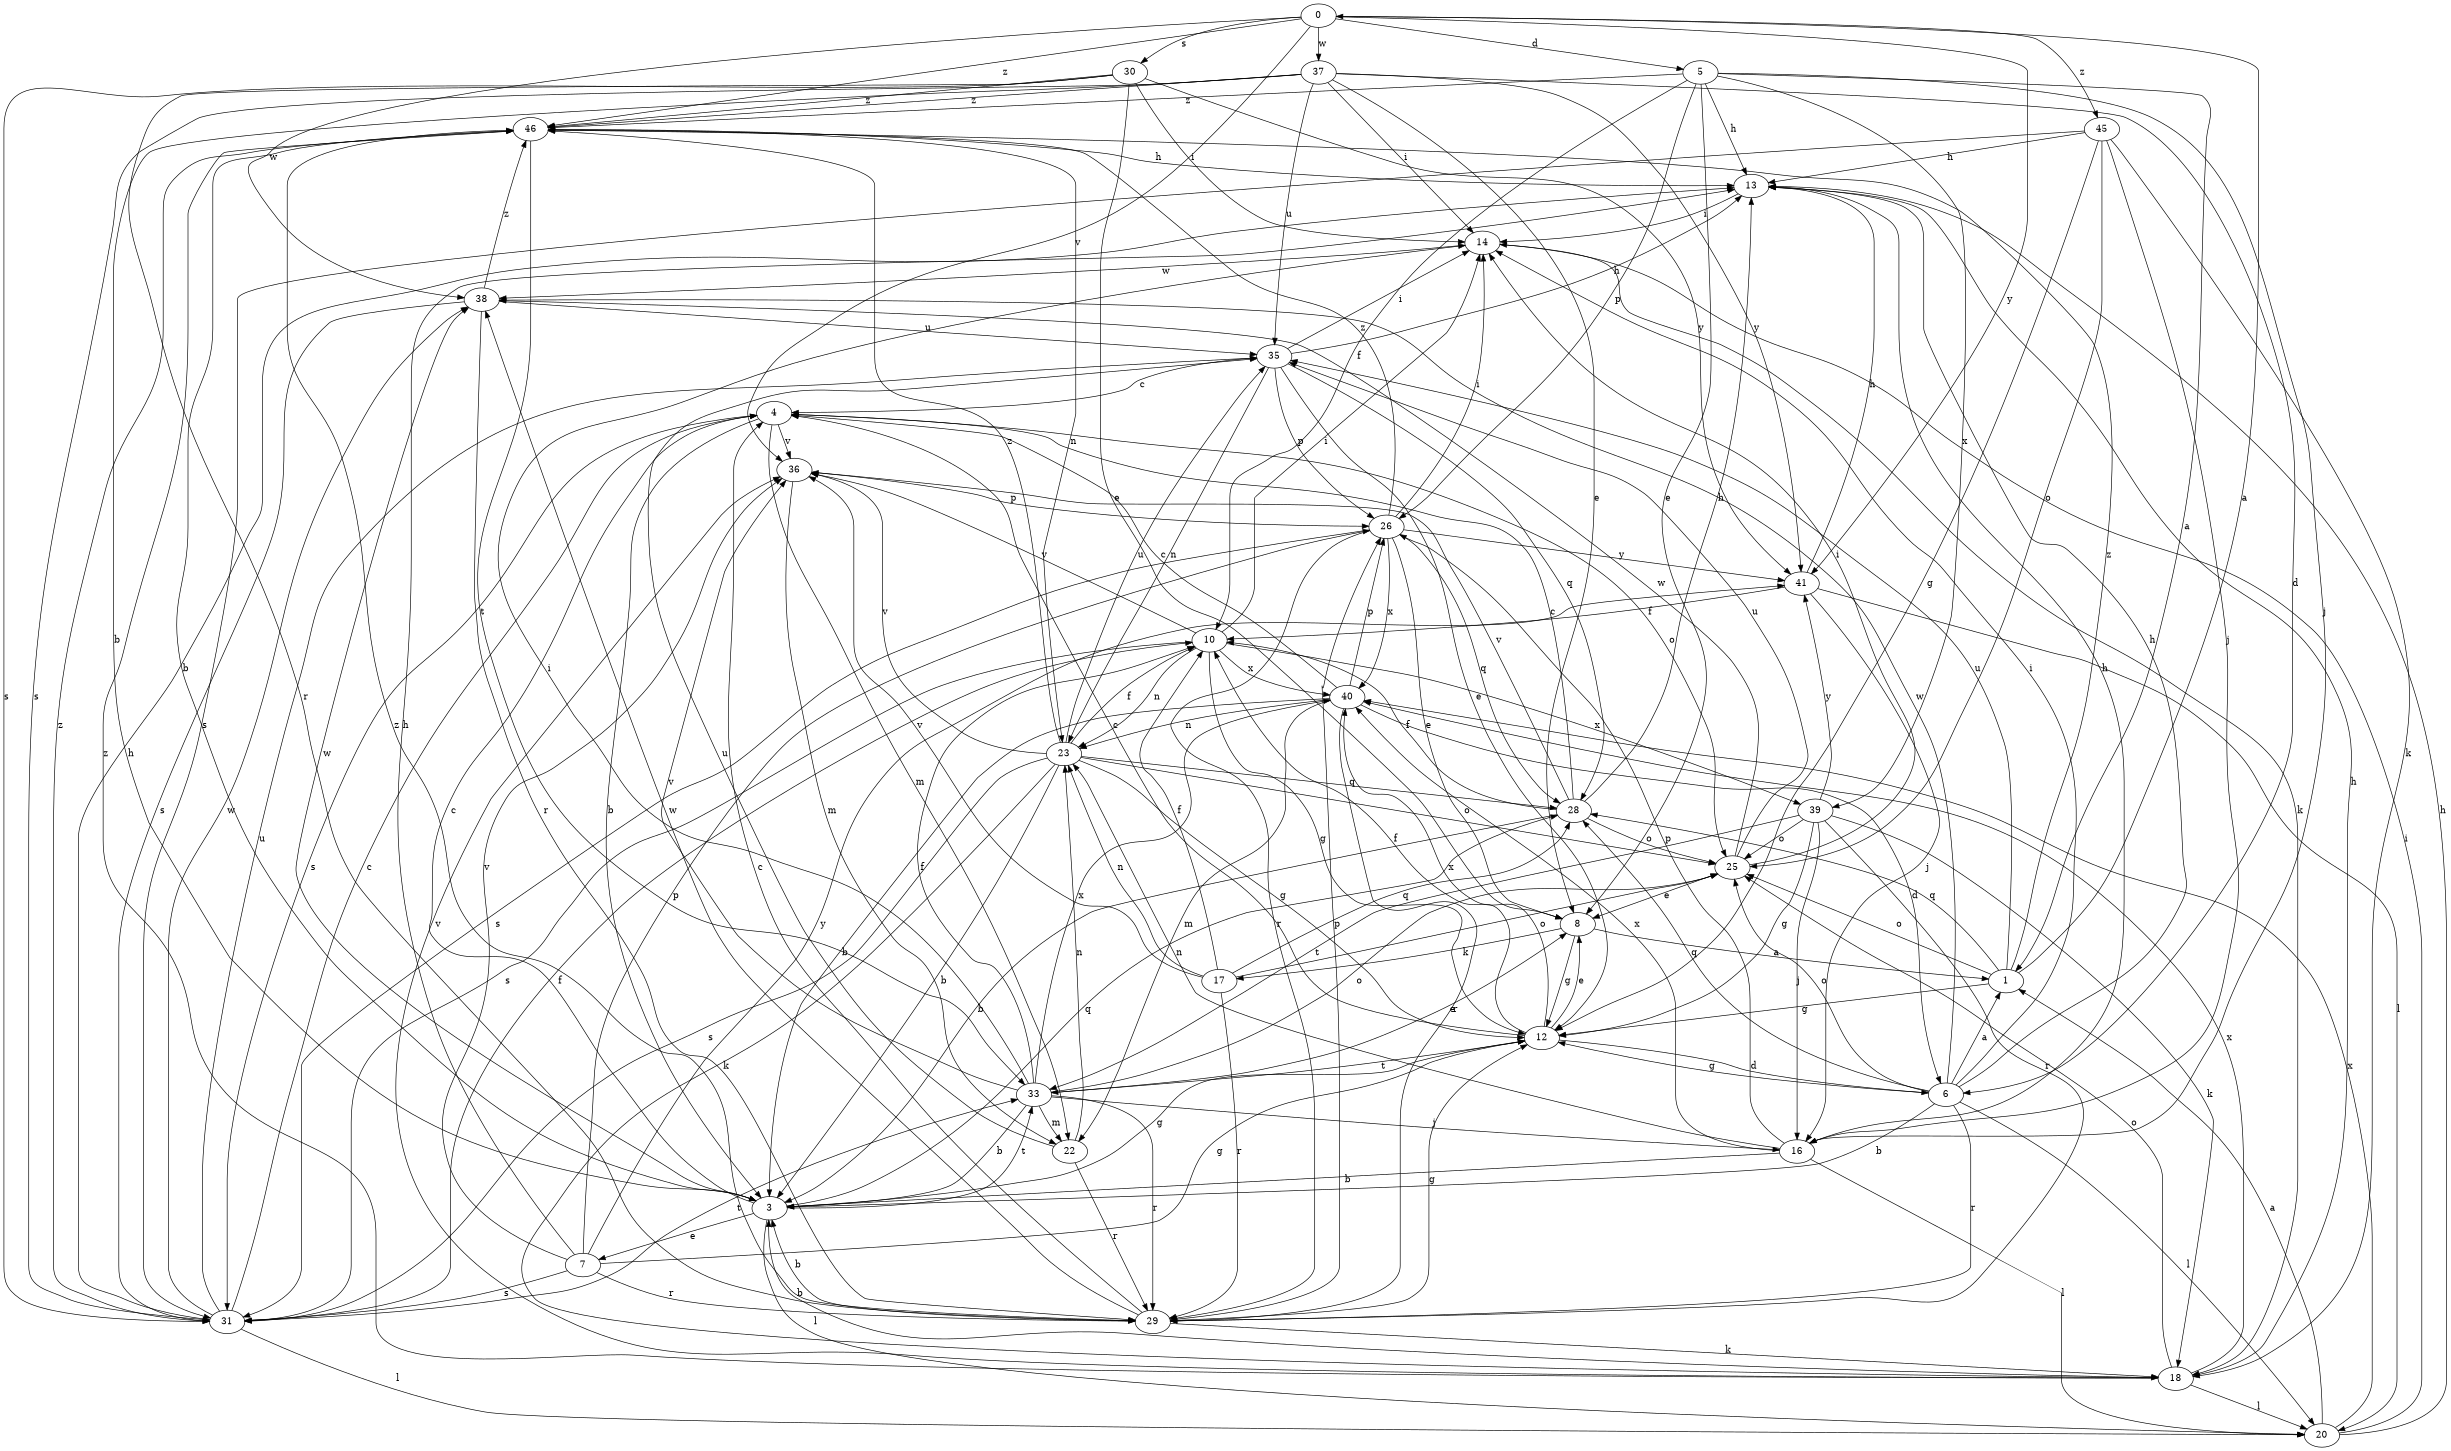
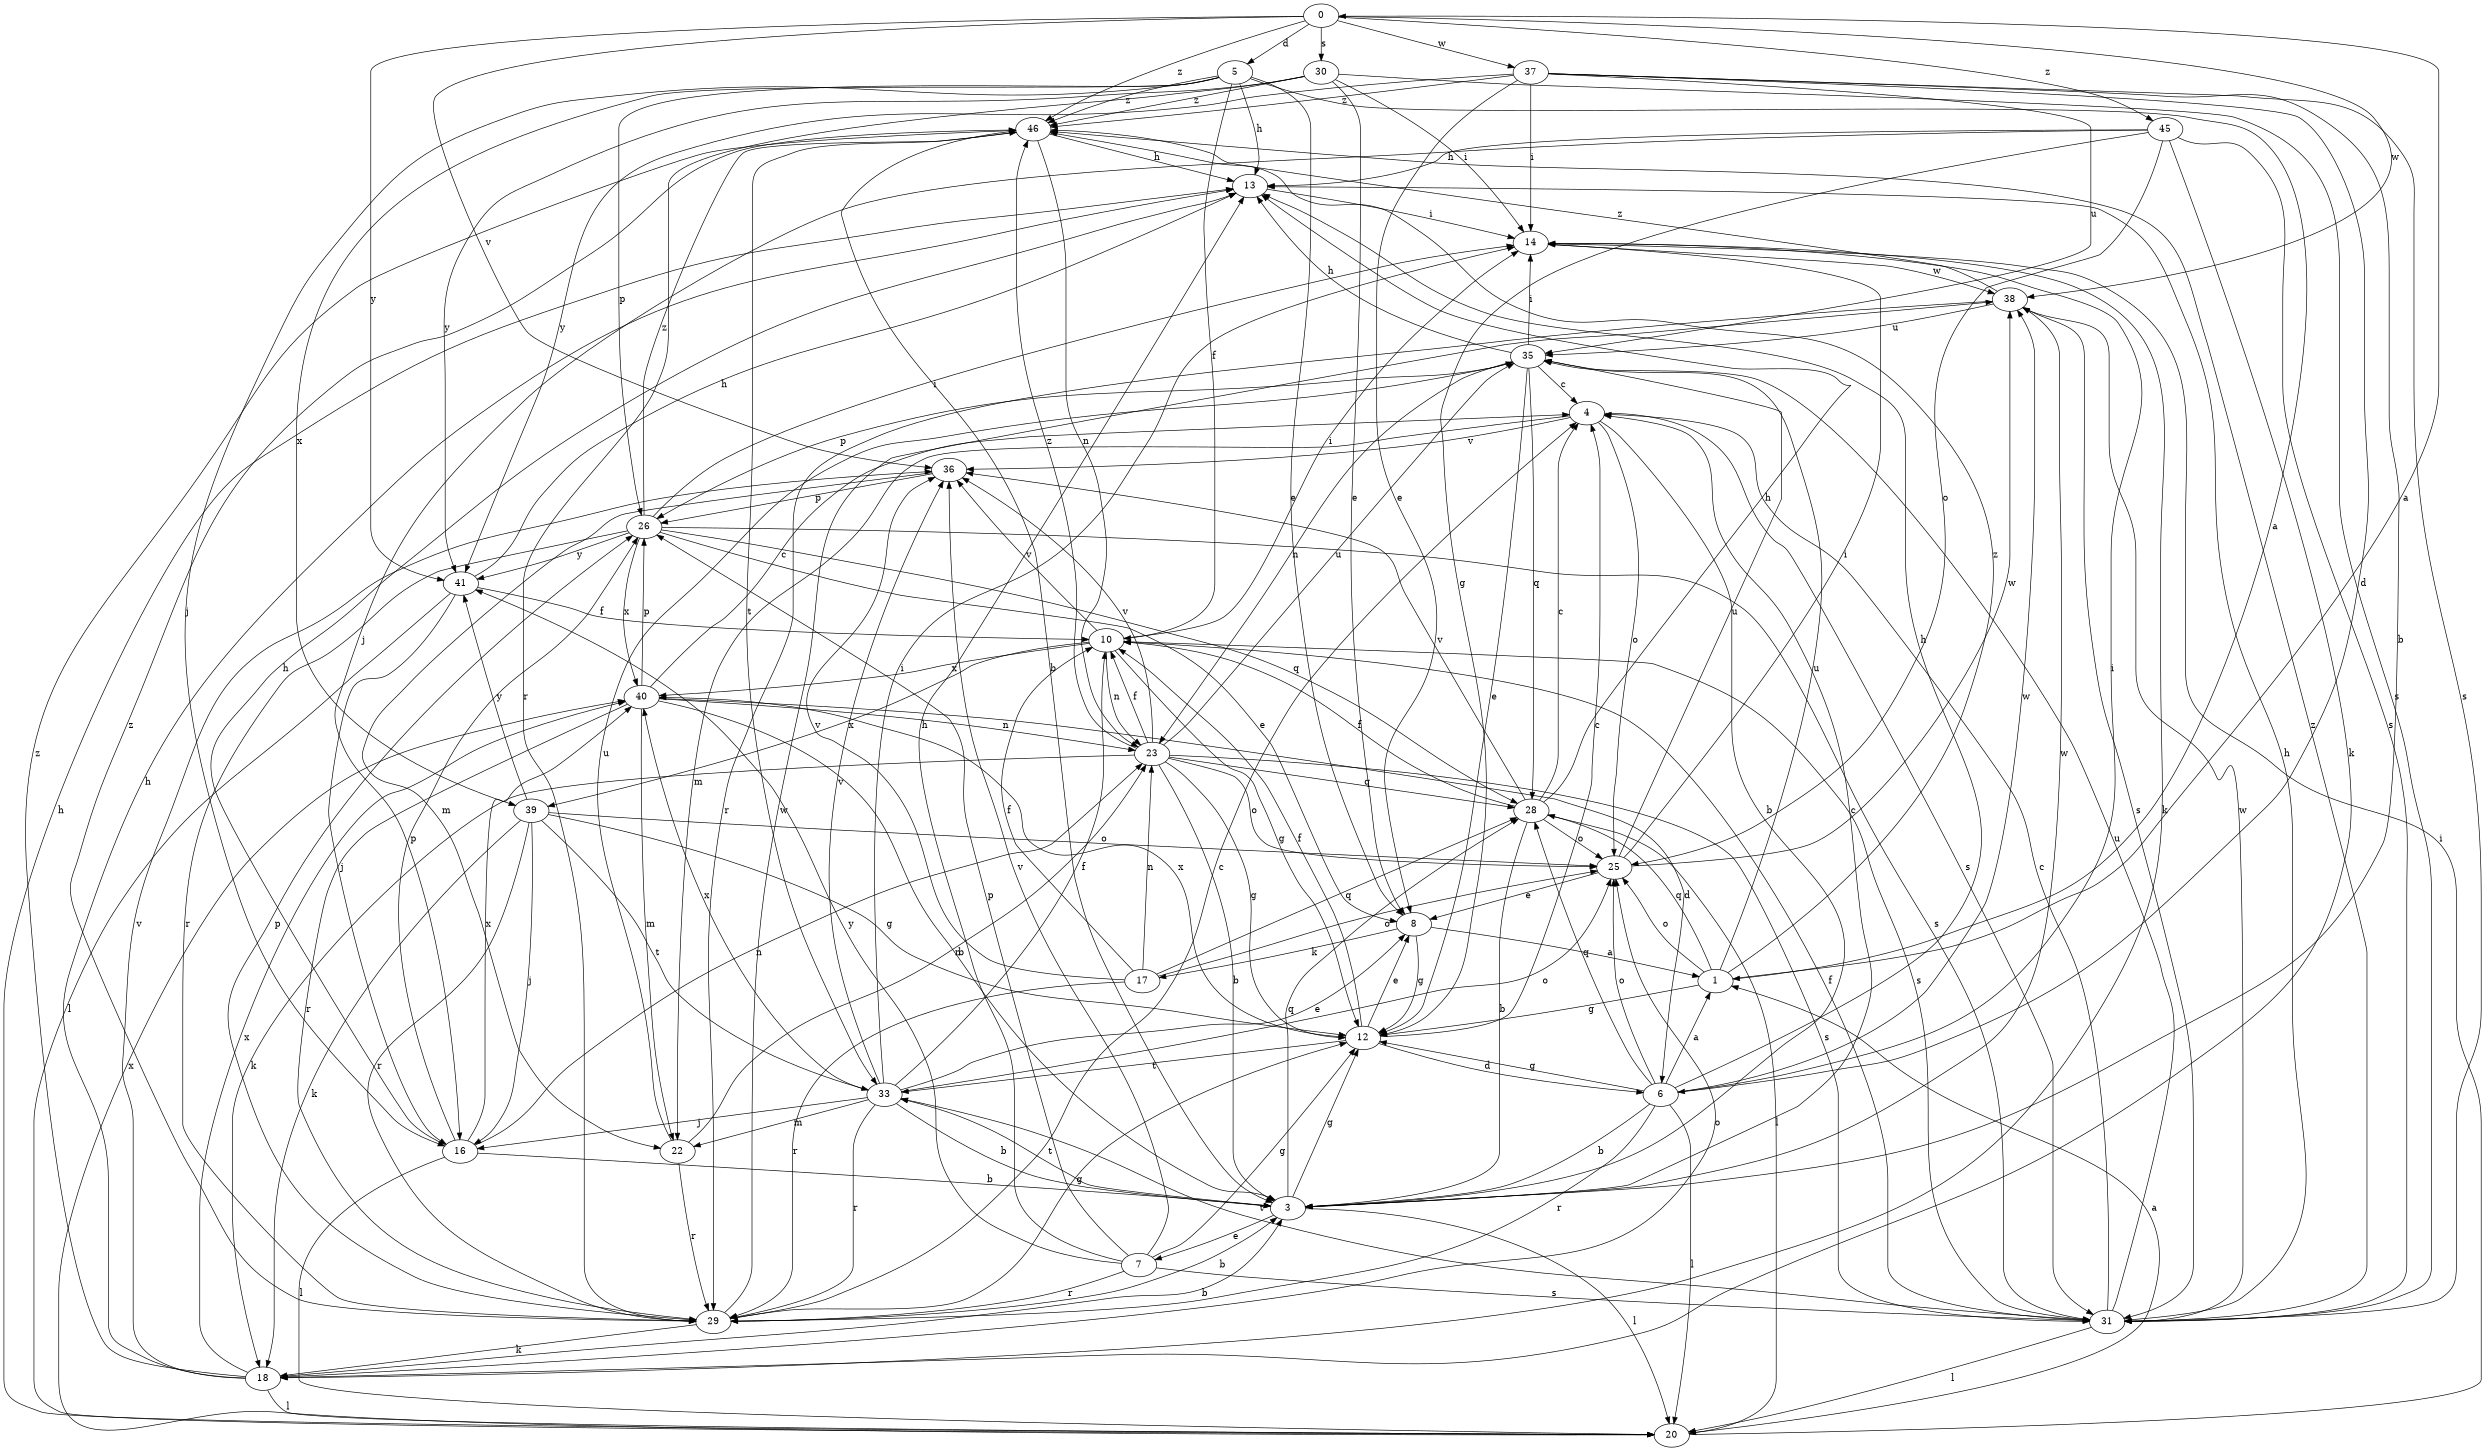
none -> (1775, 1093)
